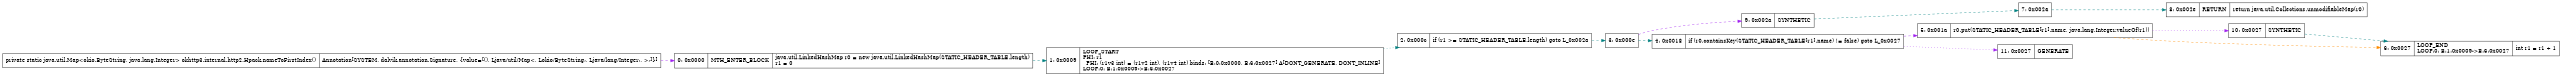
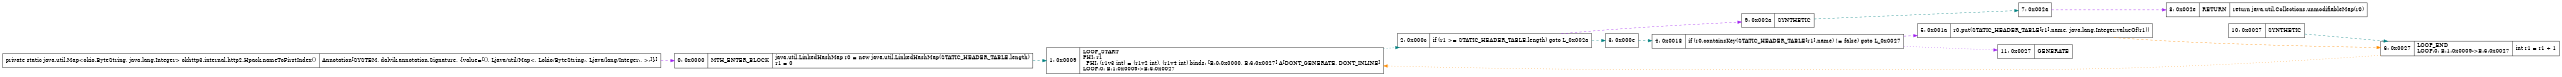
(2107, 10) -> (2107, 10)
(1688, 25) -> (1649, 27)
(2189, 31) -> none
none -> (1884, 69)
